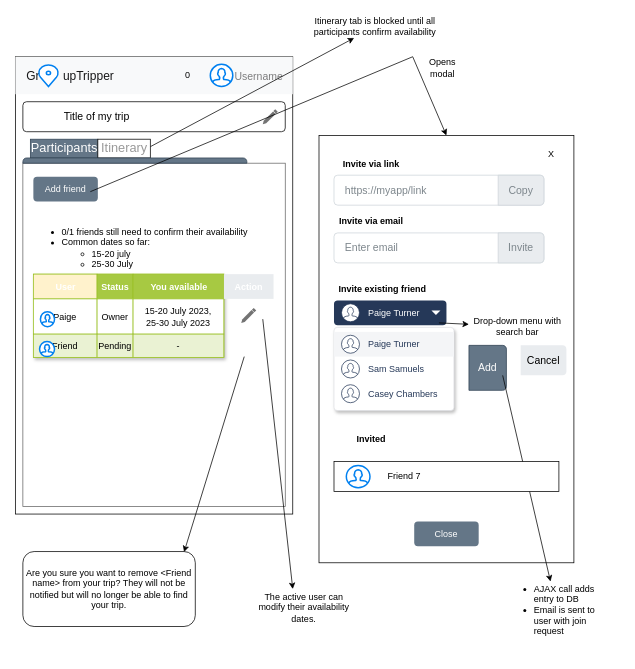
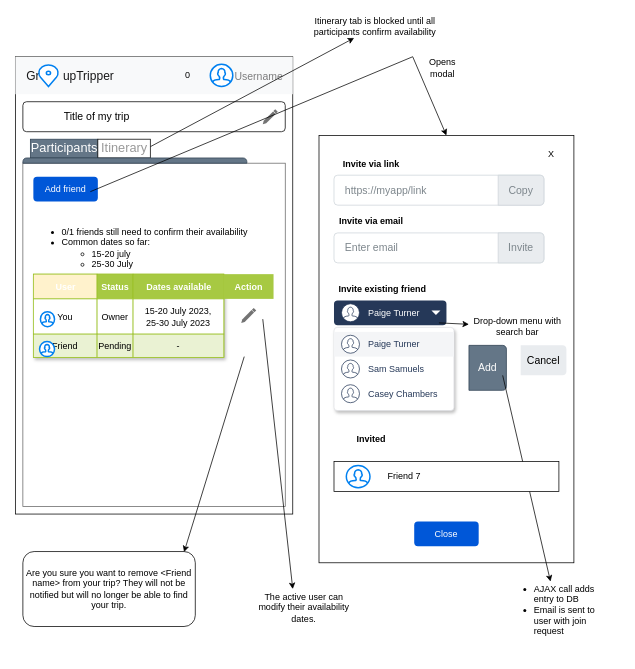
(66, 189) -> (66, 189)
(179, 287) -> (179, 287)
(249, 287) -> (249, 287)
(65, 317) -> (65, 317)
(447, 534) -> (447, 534)
